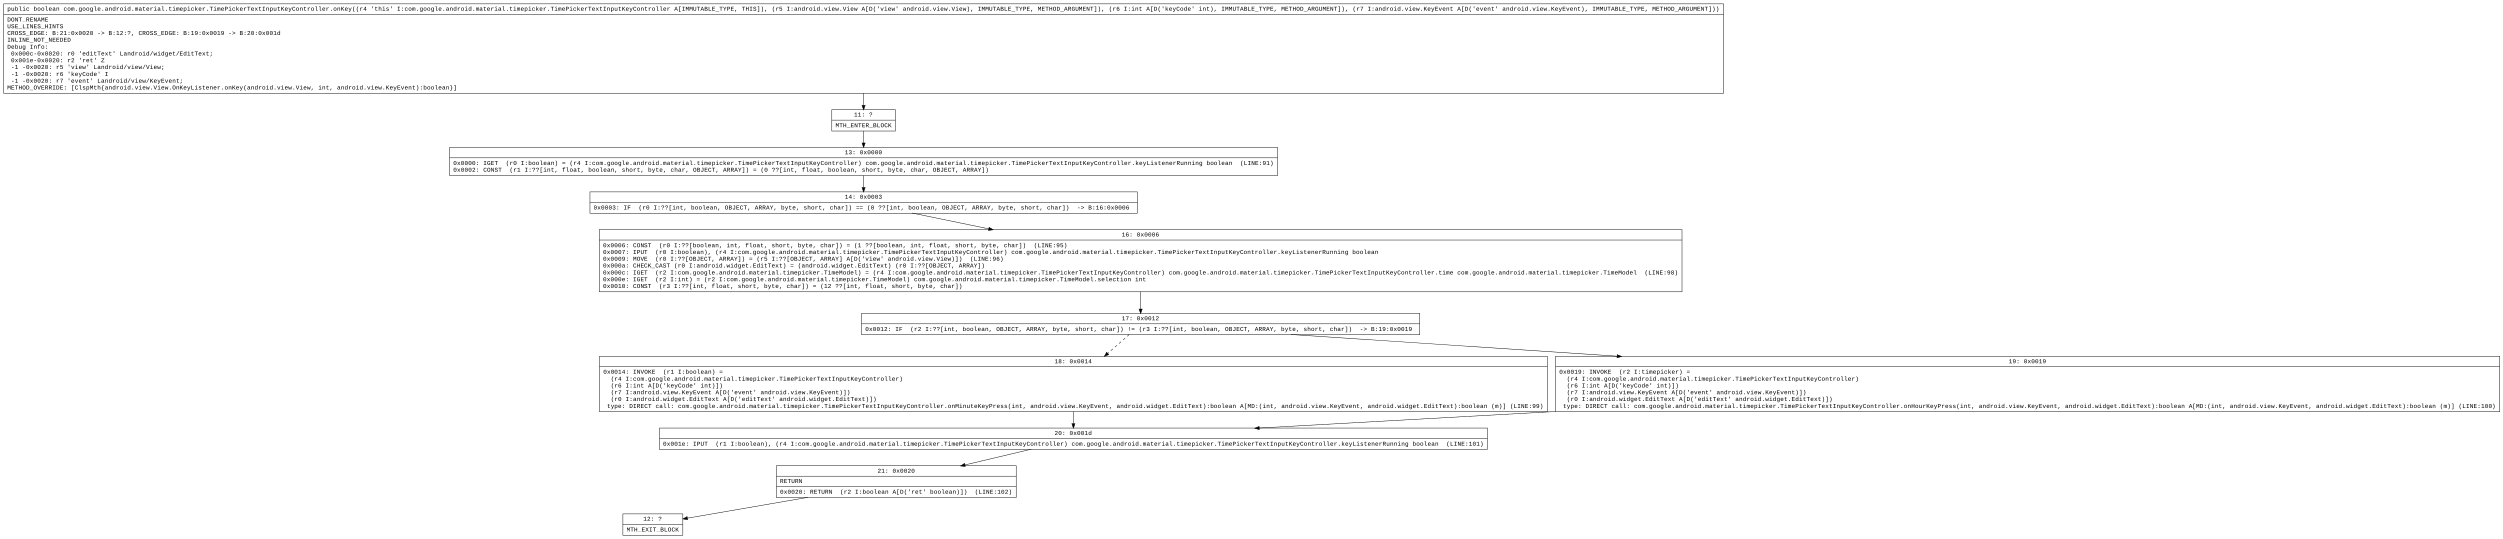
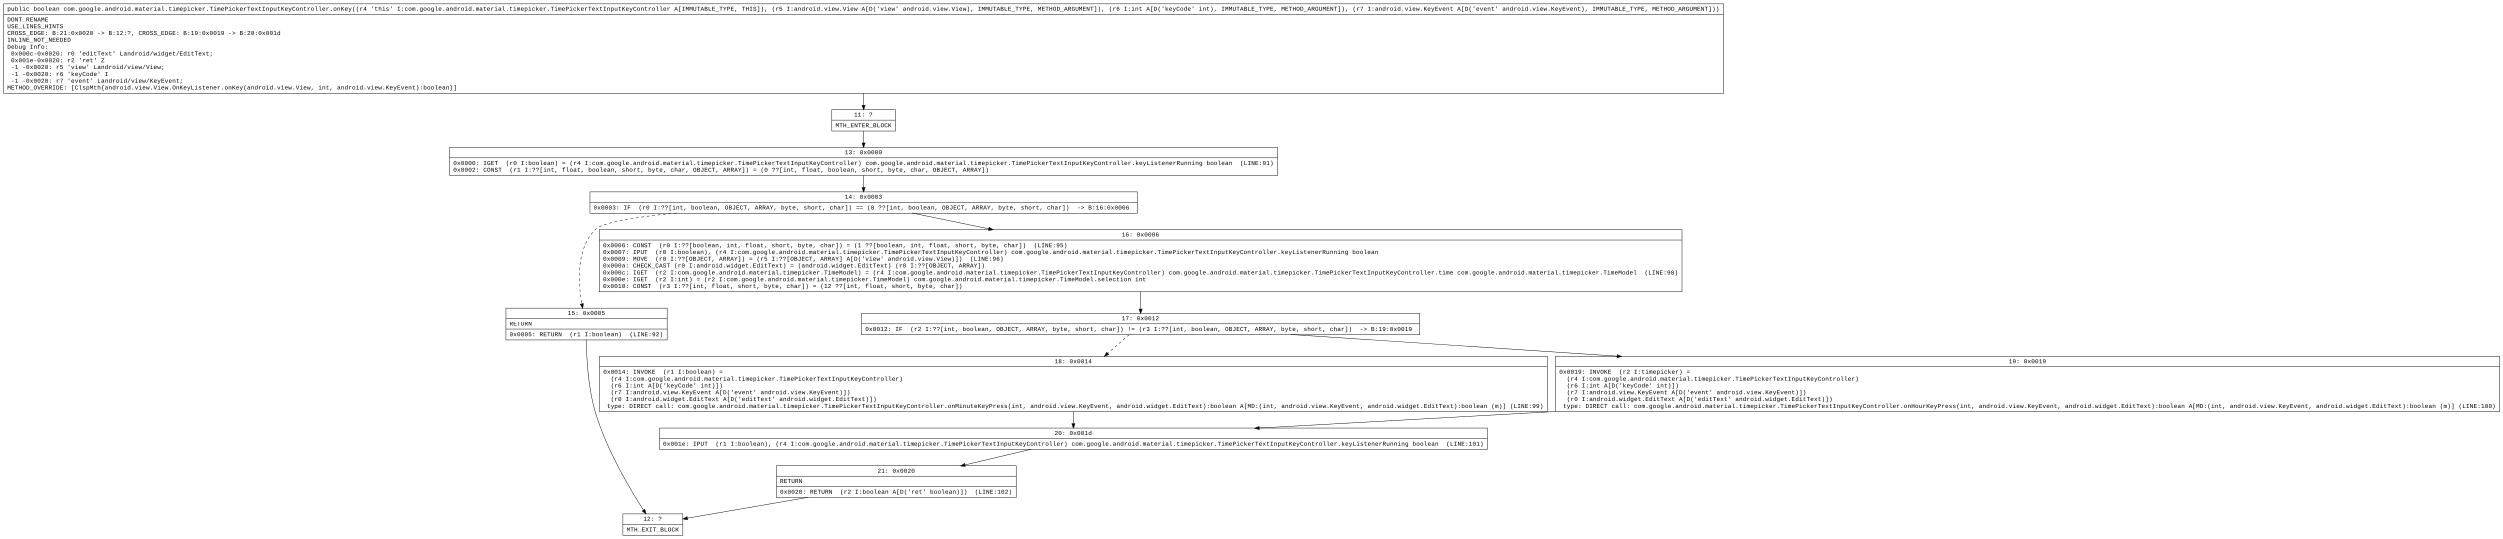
none -> (587, 324)
